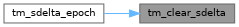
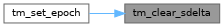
(54, 13) -> (46, 13)
